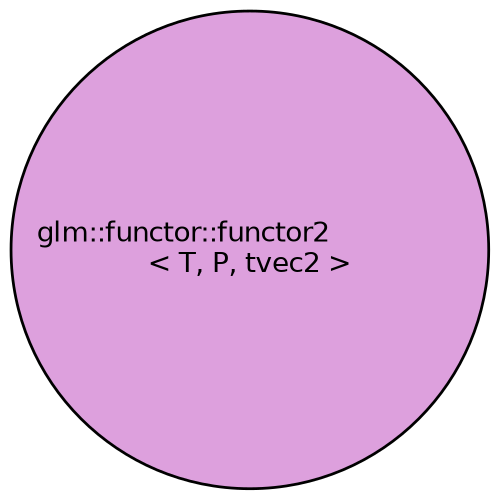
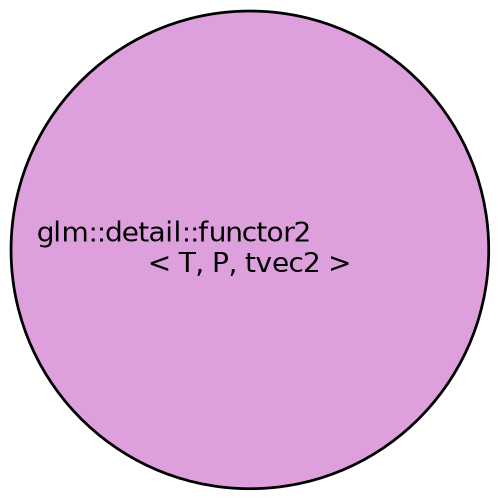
(250, 250) -> (250, 250)
